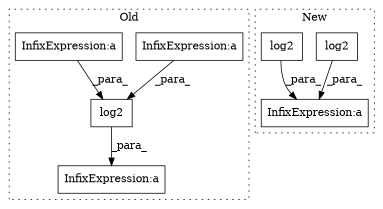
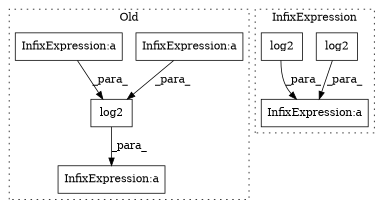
(315, 18) -> (315, 18)
